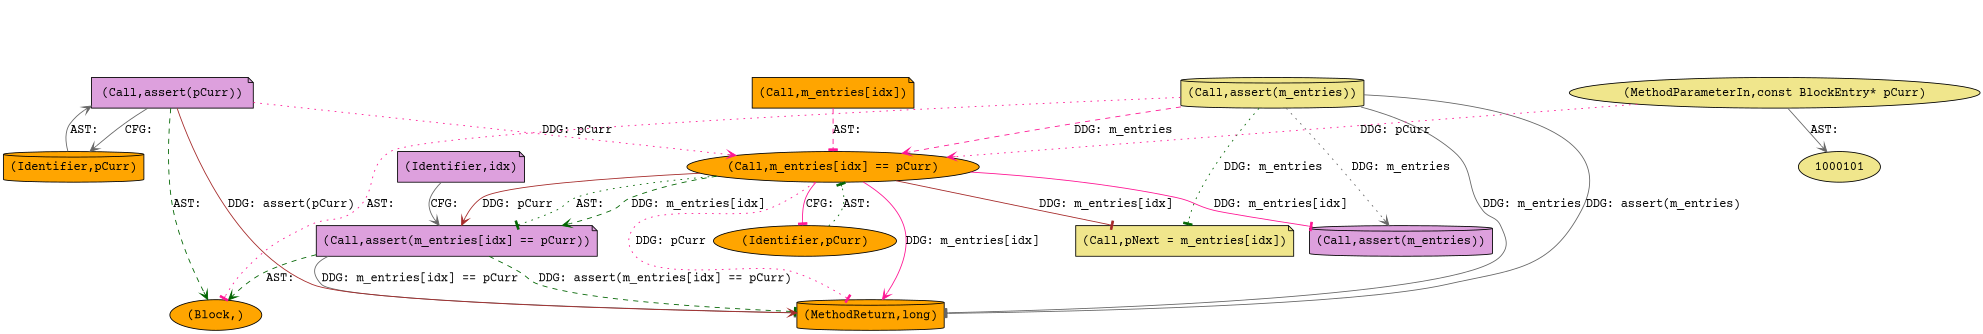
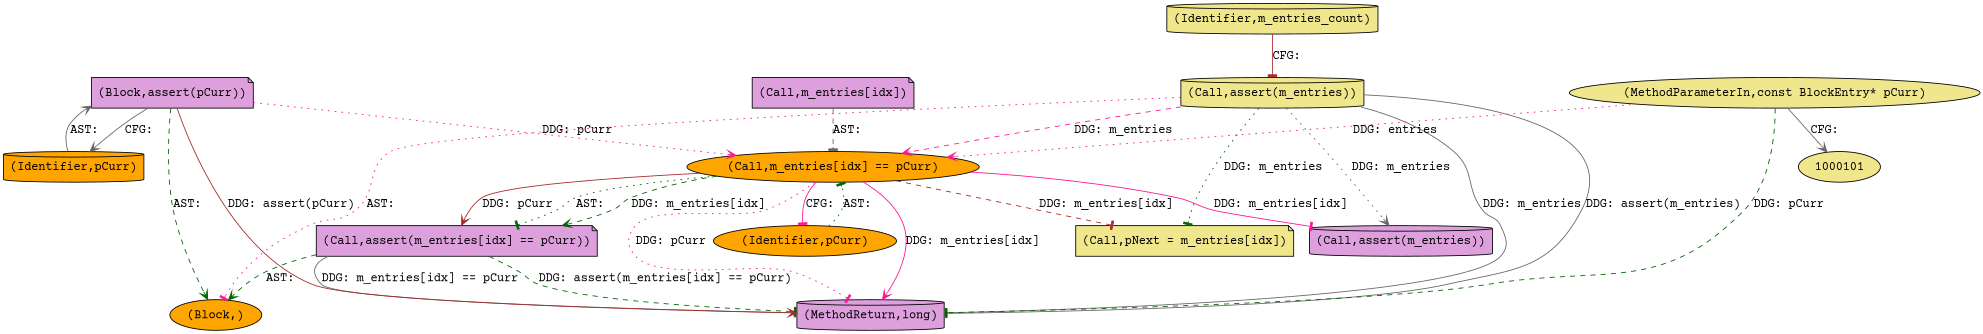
none -> (1272, 19)
(172, 93) -> (172, 93)
(833, 93) -> (833, 93)
(833, 128) -> (833, 128)
(1395, 130) -> (1395, 130)
(1828, 130) -> (1828, 130)
(461, 167) -> none
(1003, 203) -> (1003, 203)
none -> (1456, 288)
(871, 315) -> (871, 315)
